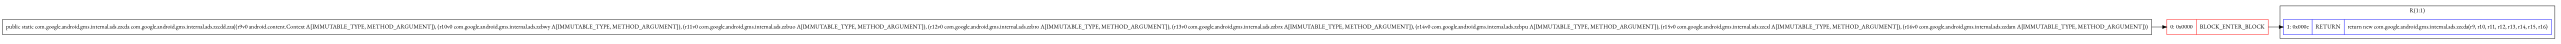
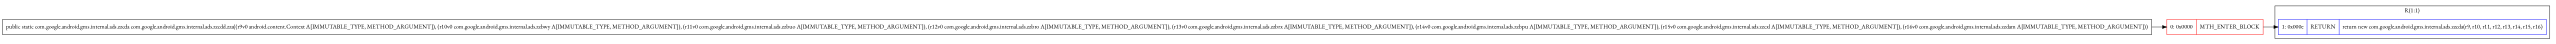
(2232, 27) -> (2230, 27)
